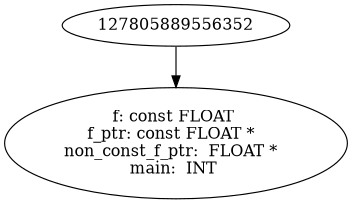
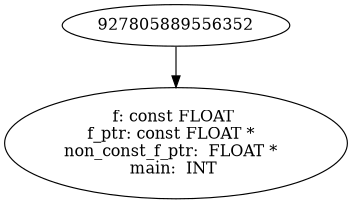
(176, 25) -> (176, 25)
